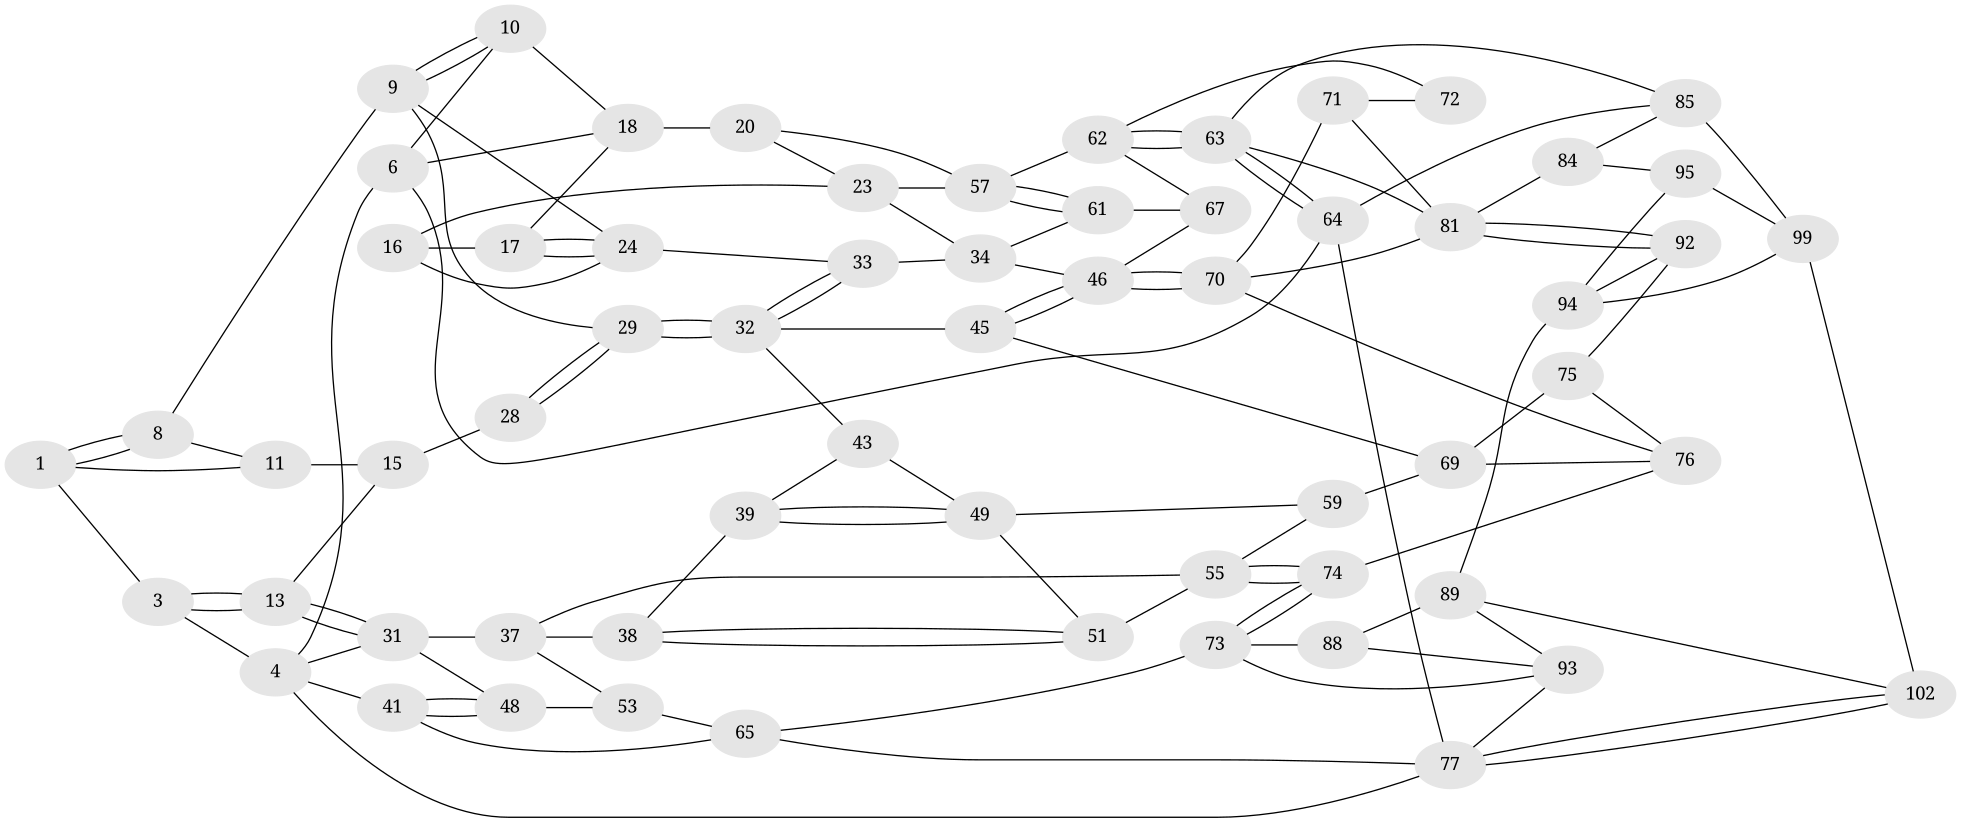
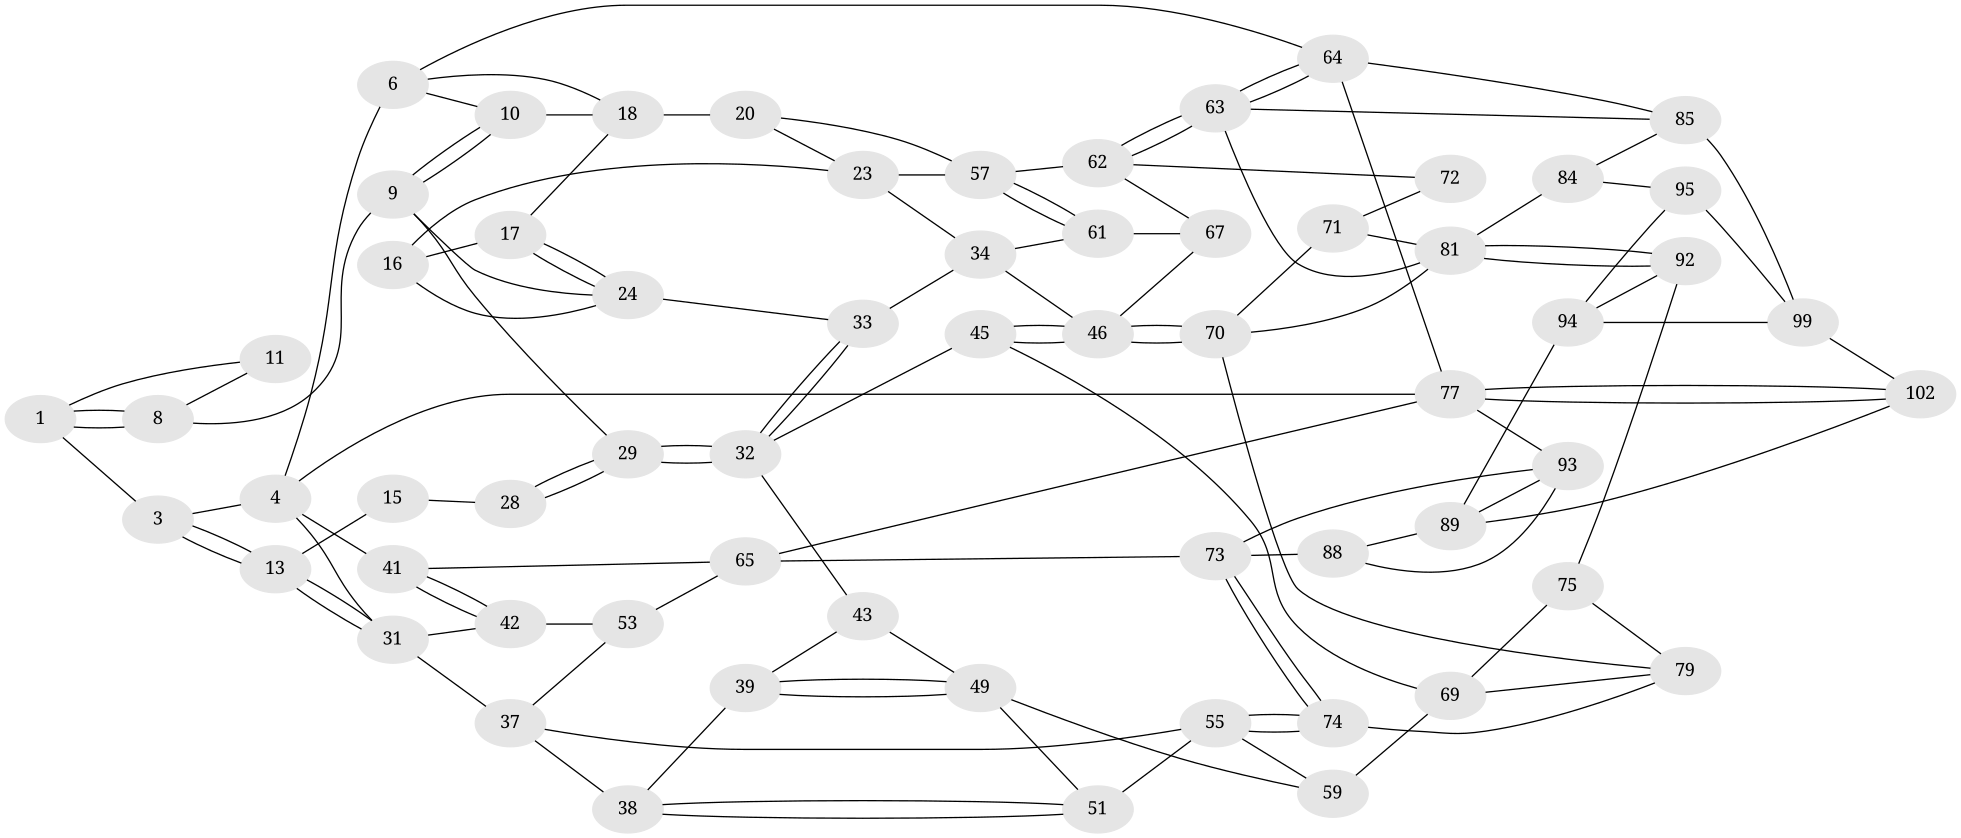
(1685, 461) -> (1685, 671)
(333, 465) -> none
(510, 708) -> (510, 624)
